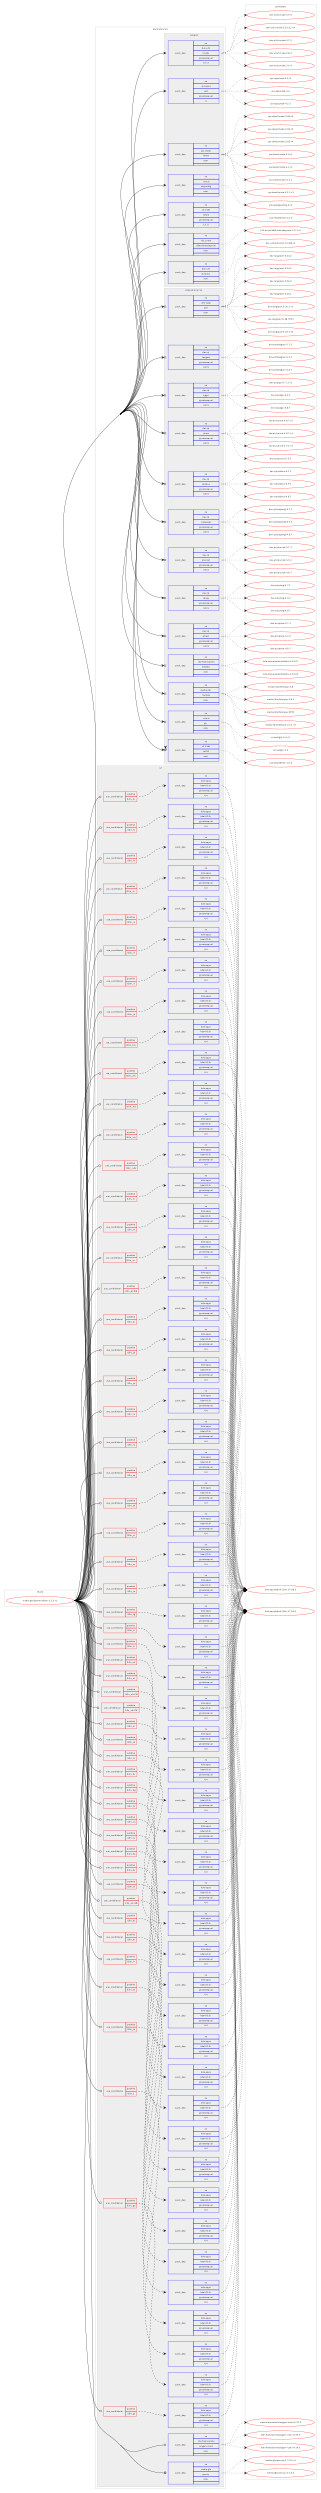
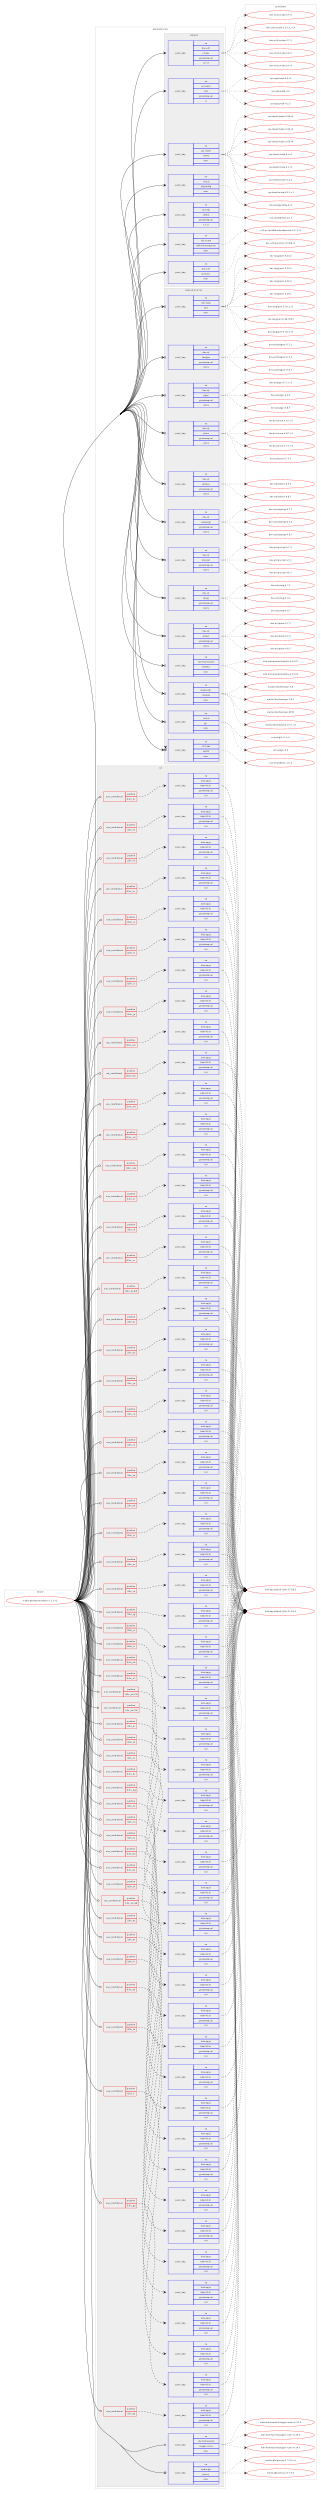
(281, 471) -> none
